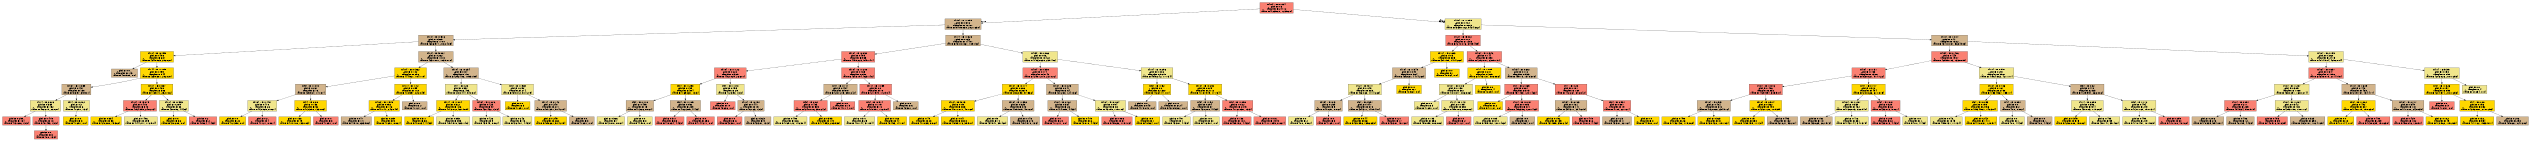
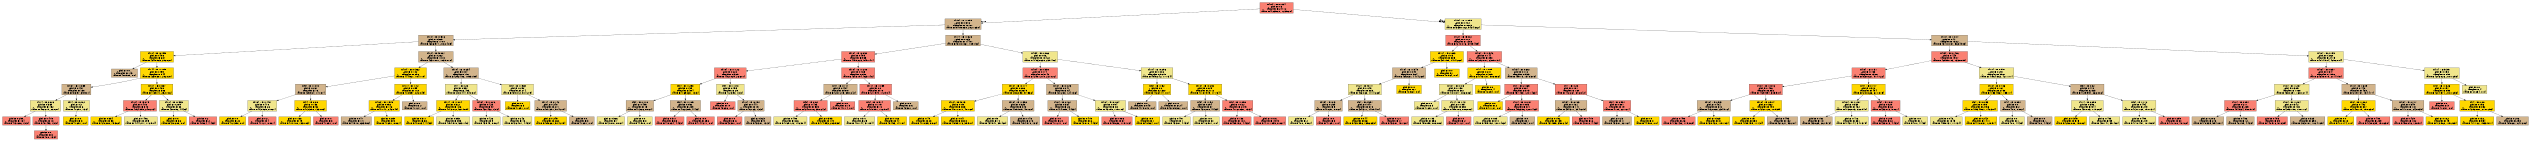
(1679, 121) -> (1679, 121)
